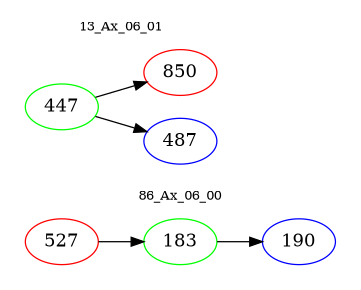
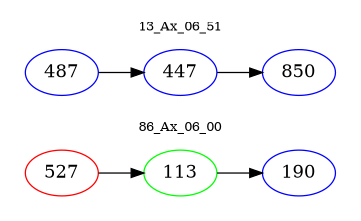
(121, 27) -> (180, 27)
(180, 73) -> (299, 73)
(62, 107) -> (180, 73)
(115, 122) -> (115, 73)
(180, 242) -> (180, 173)
